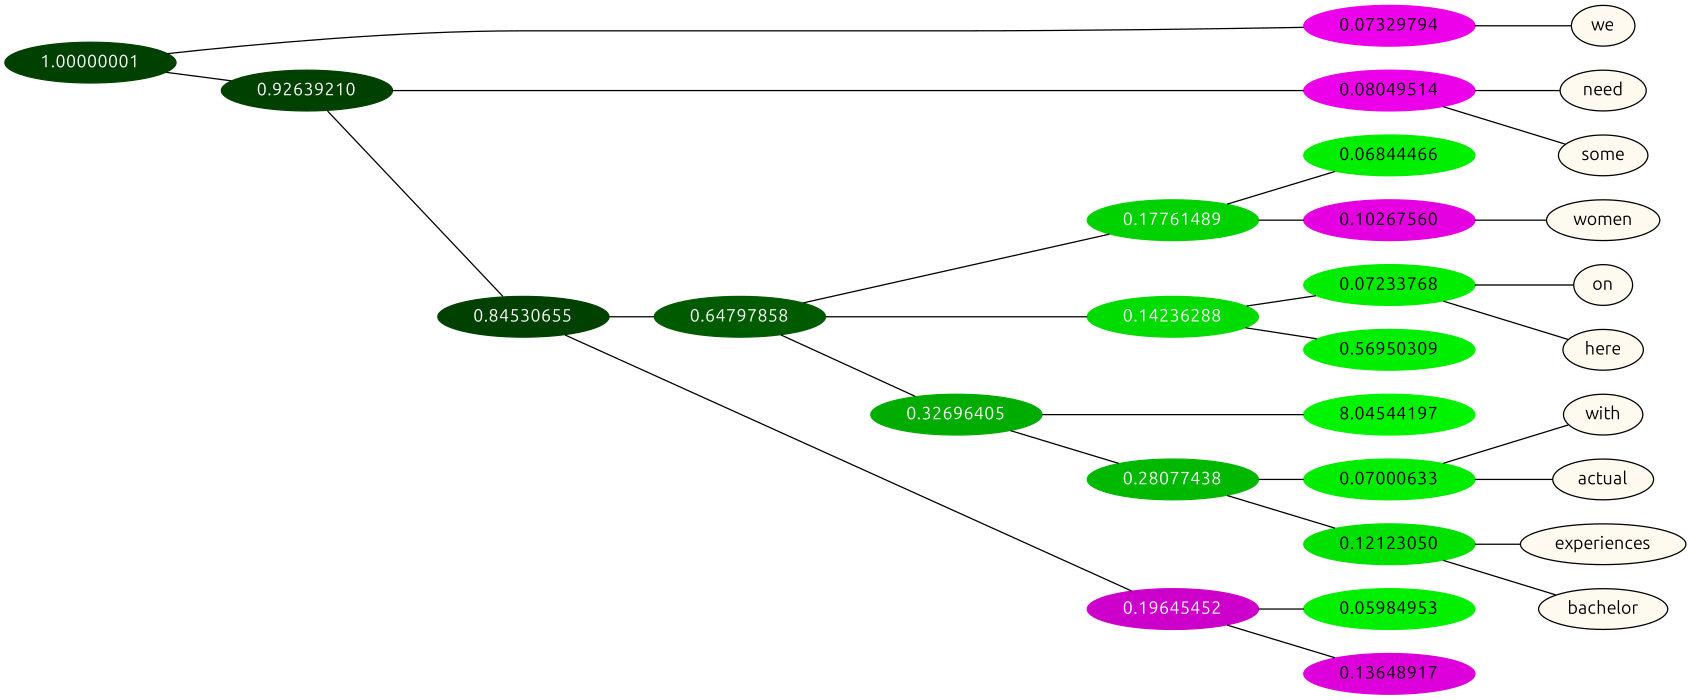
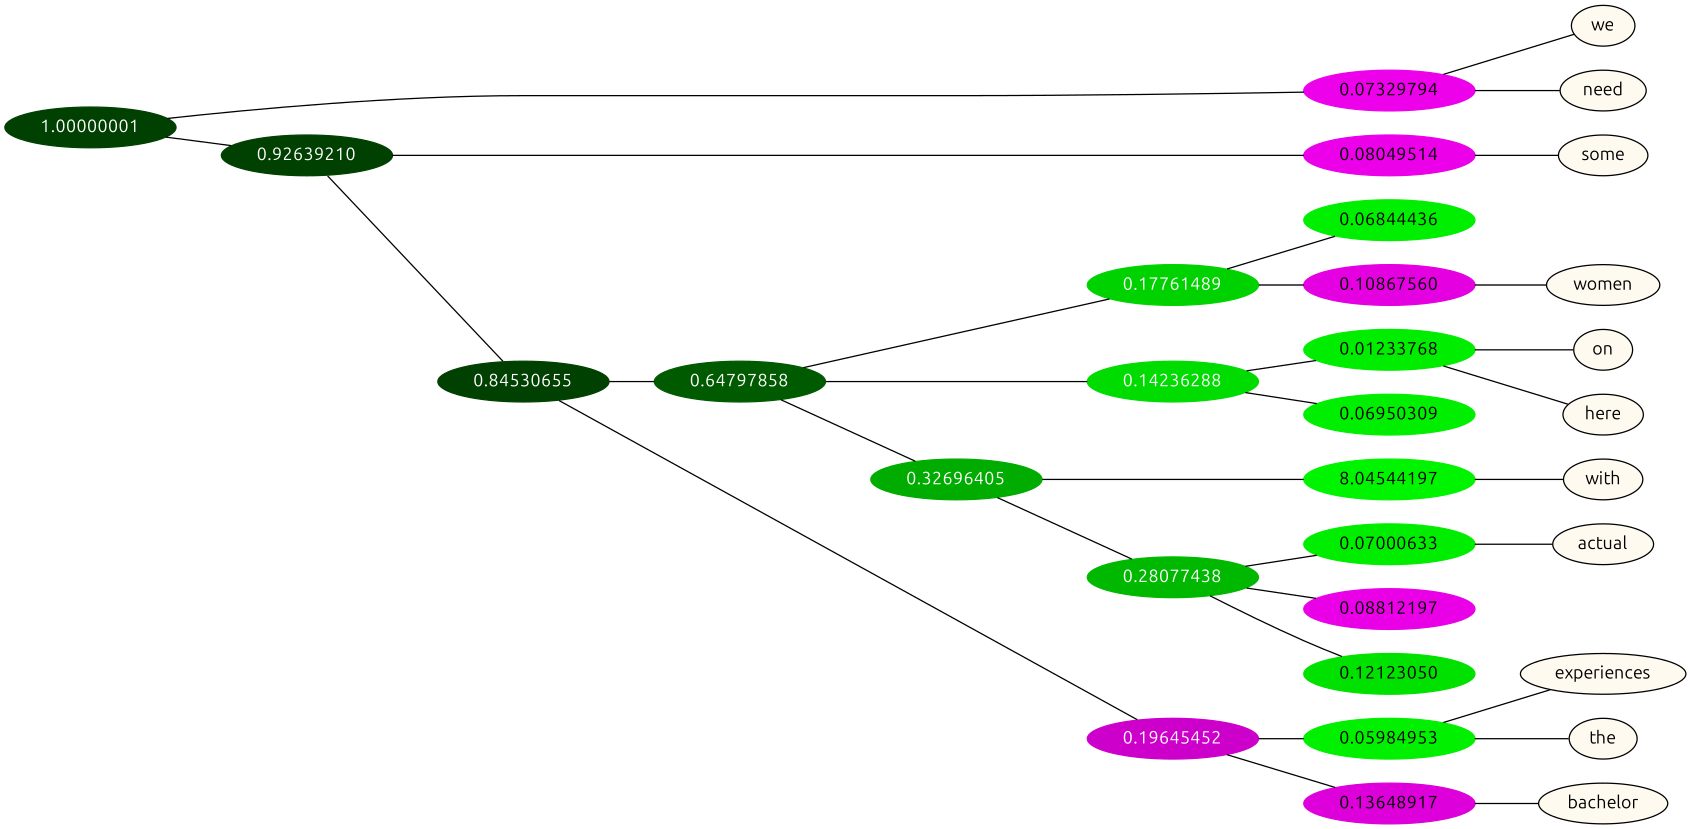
(1517, 91) -> (1517, 91)
(1389, 155) -> (1389, 220)
(1389, 220) -> (1389, 285)
(1389, 285) -> (1389, 350)
(1389, 350) -> (1389, 415)
(1506, 444) -> (1519, 479)
(1497, 544) -> (1497, 706)
(1499, 578) -> (1507, 804)
none -> (1389, 609)
none -> (1603, 739)
